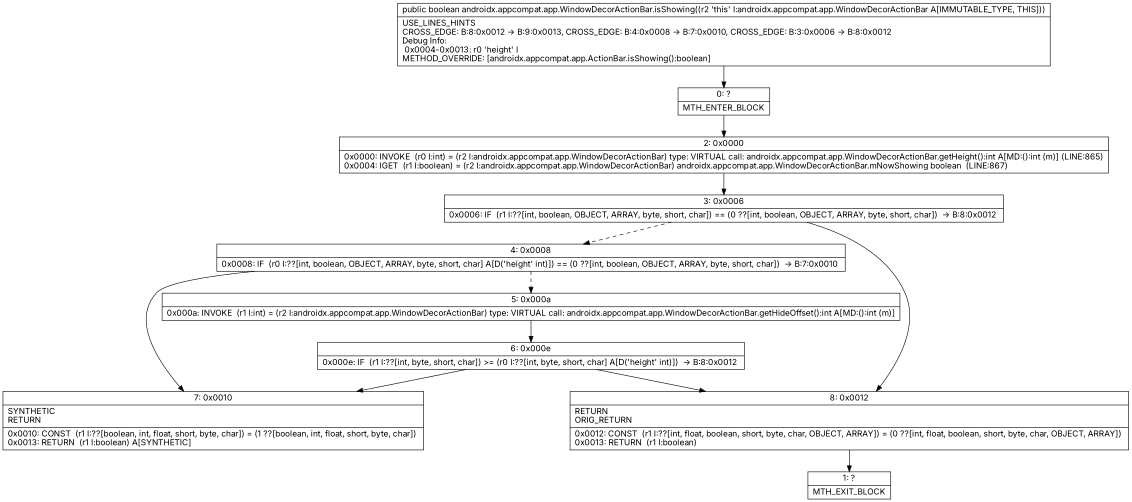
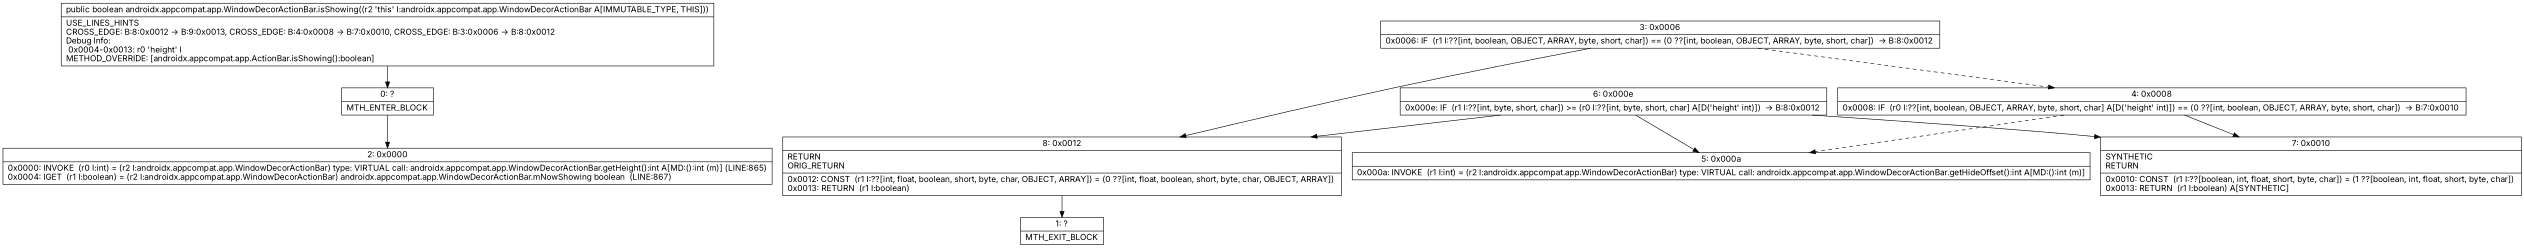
(724, 181) -> none
(531, 328) -> (1665, 132)
